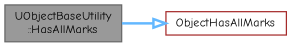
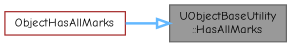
(138, 23) -> (141, 23)
